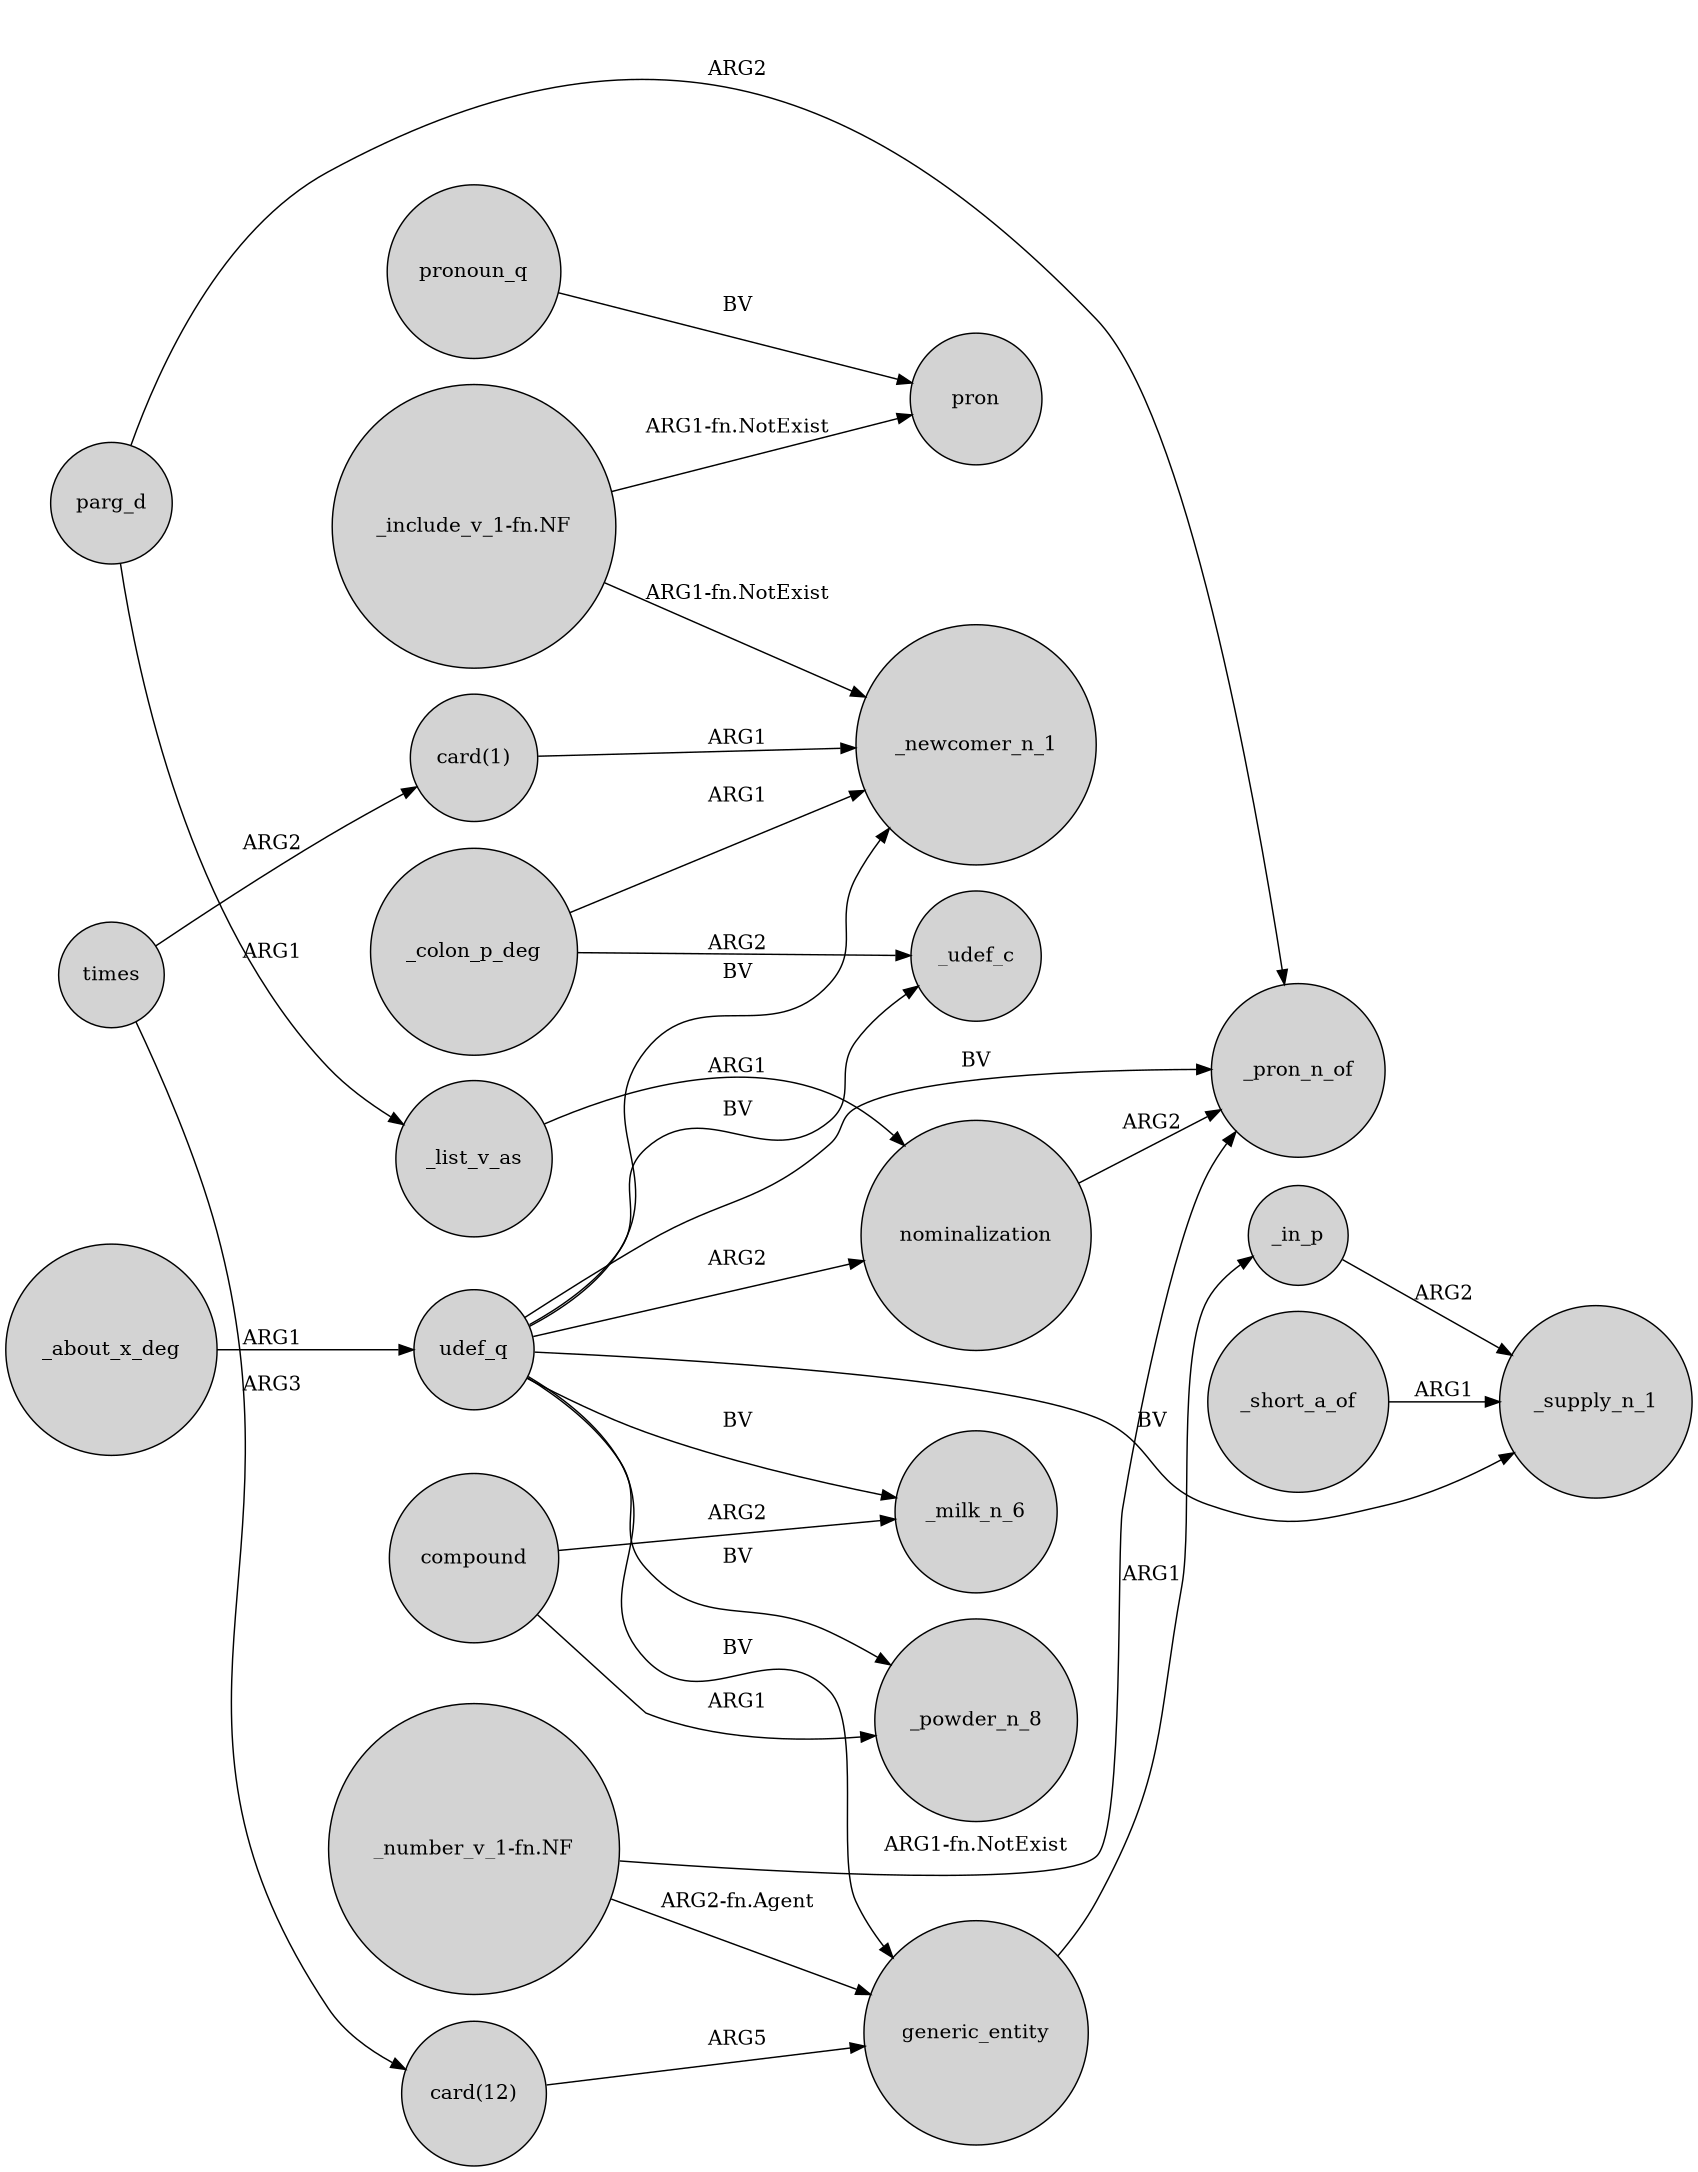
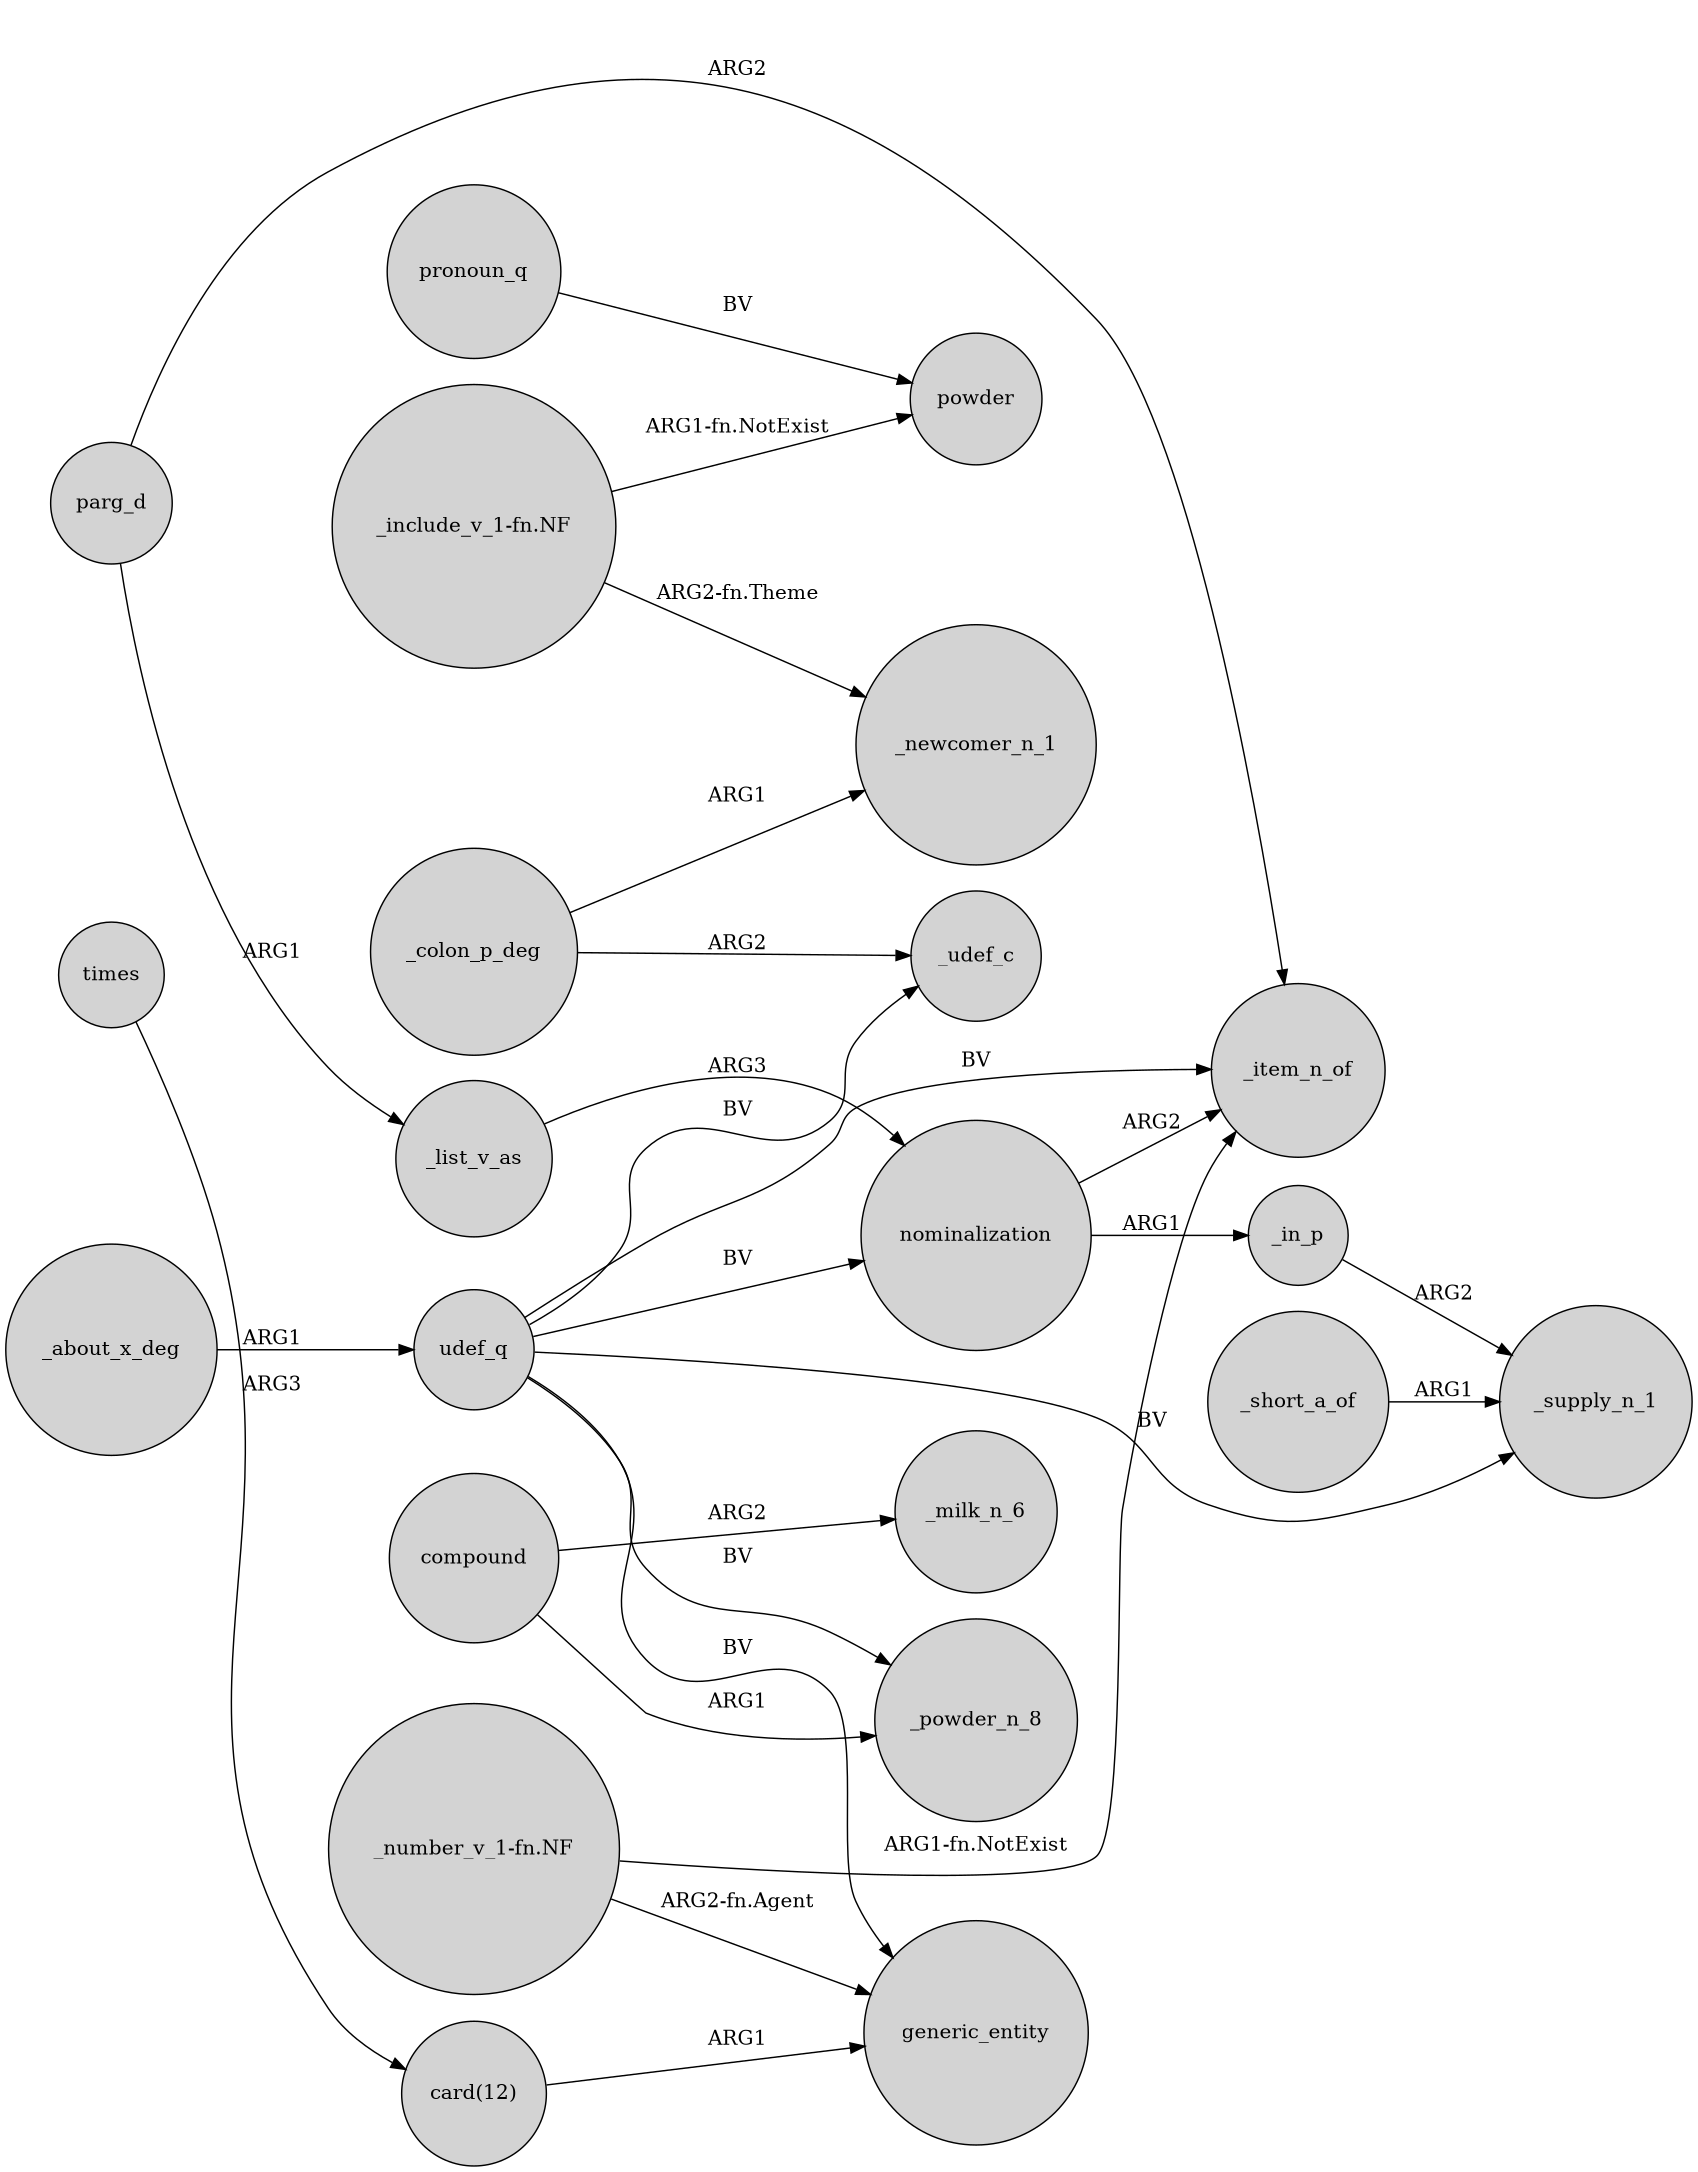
(976, 399) -> (976, 399)
(738, 594) -> (738, 594)
(474, 758) -> none
(658, 1039) -> none
(738, 1067) -> (738, 1067)
(1298, 1070) -> (1298, 1070)
(738, 1259) -> (738, 1259)
(700, 1450) -> none
(1177, 1615) -> (1162, 1235)
(738, 2039) -> (738, 2039)
